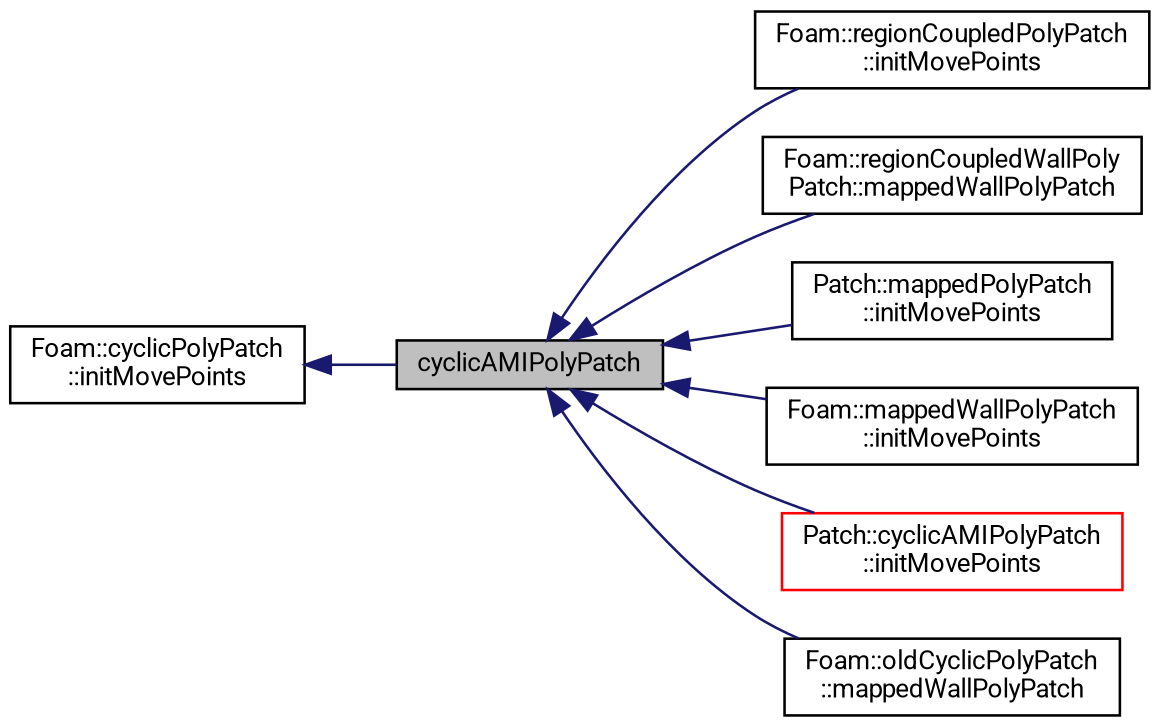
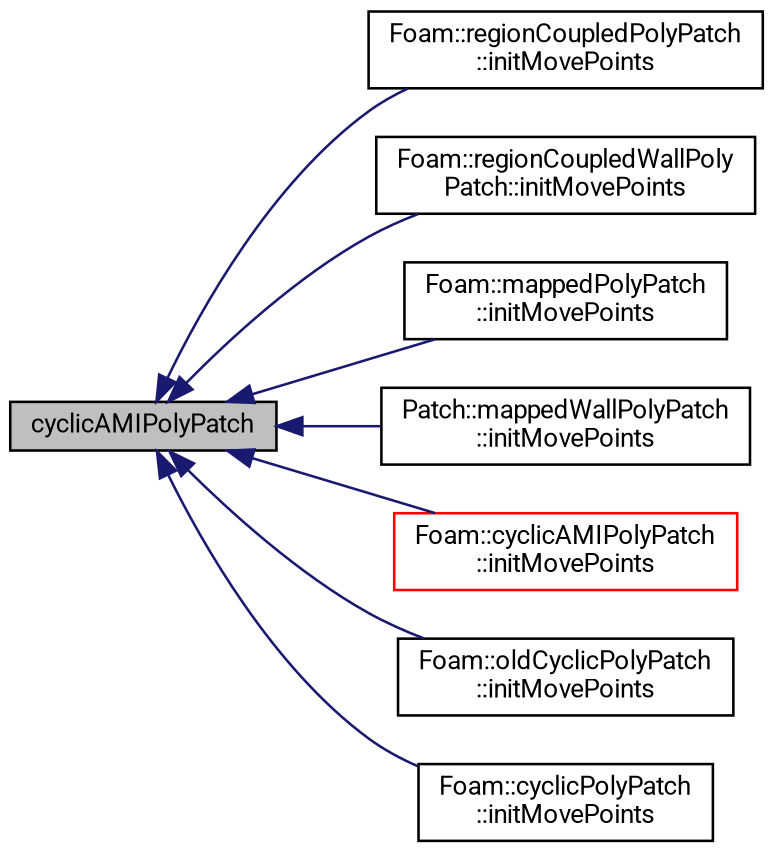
(952, 175) -> (566, 175)
(952, 301) -> (566, 301)
(364, 365) -> (271, 641)
(952, 426) -> (566, 426)
(952, 552) -> (566, 552)
(952, 677) -> (566, 677)
